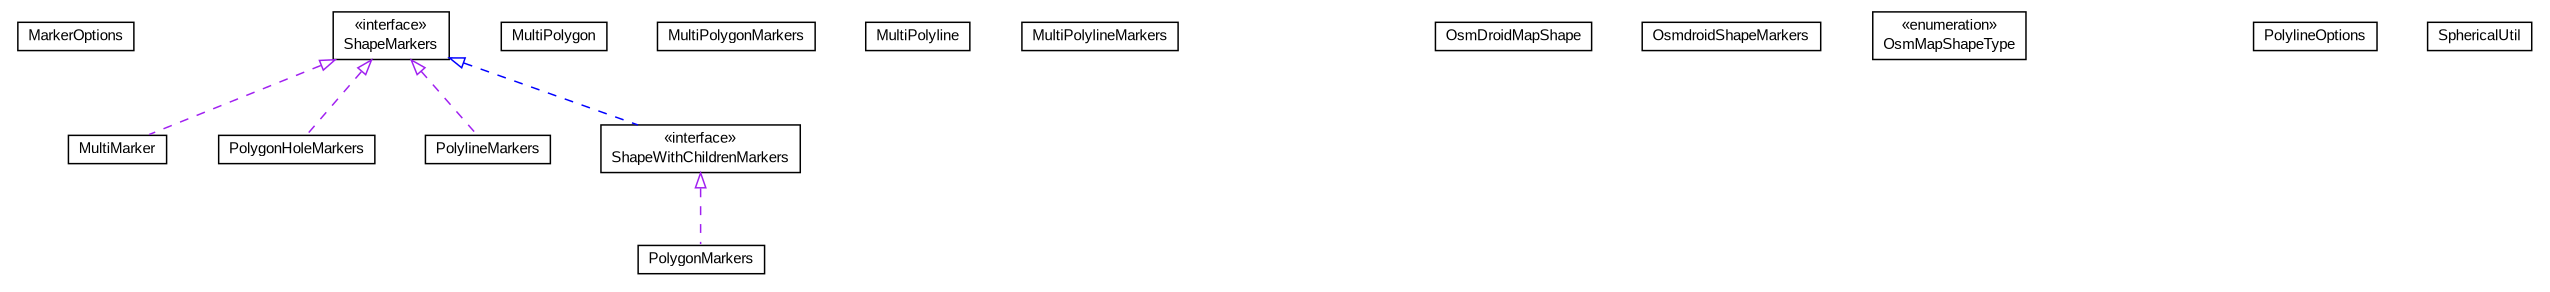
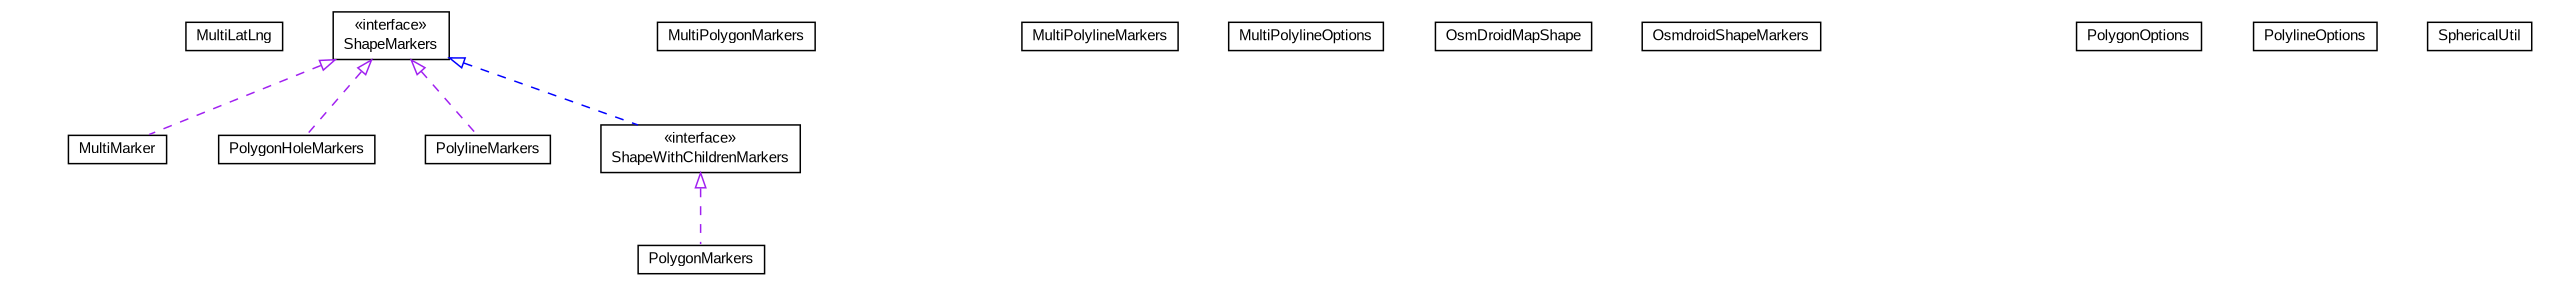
(76, 36) -> none
none -> (234, 36)
(553, 36) -> none
(918, 36) -> none
none -> (1306, 36)
(1949, 36) -> none
none -> (2139, 36)
